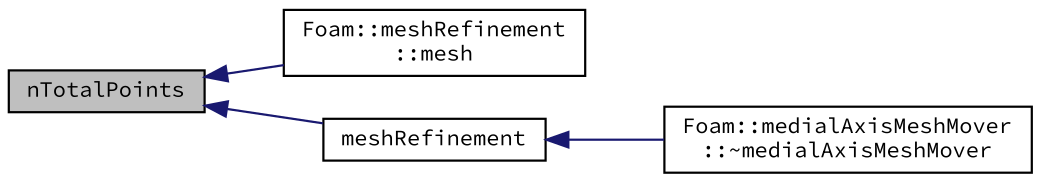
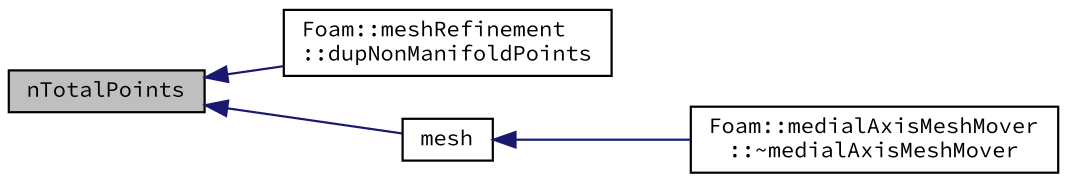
(435, 43) -> (448, 43)
(435, 140) -> (448, 140)
